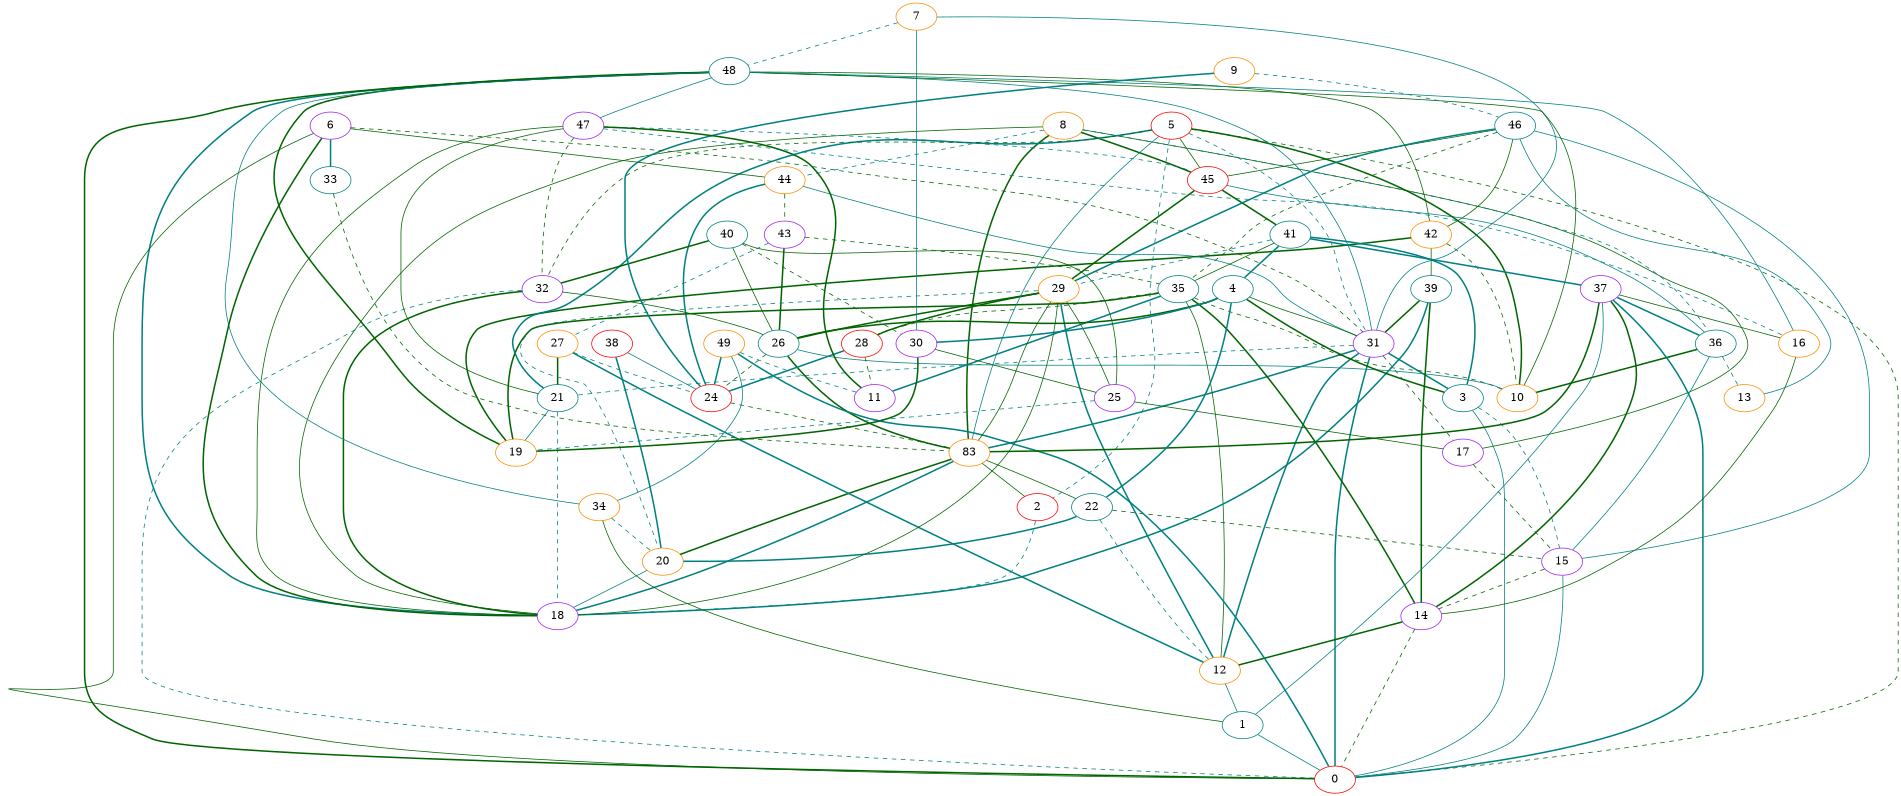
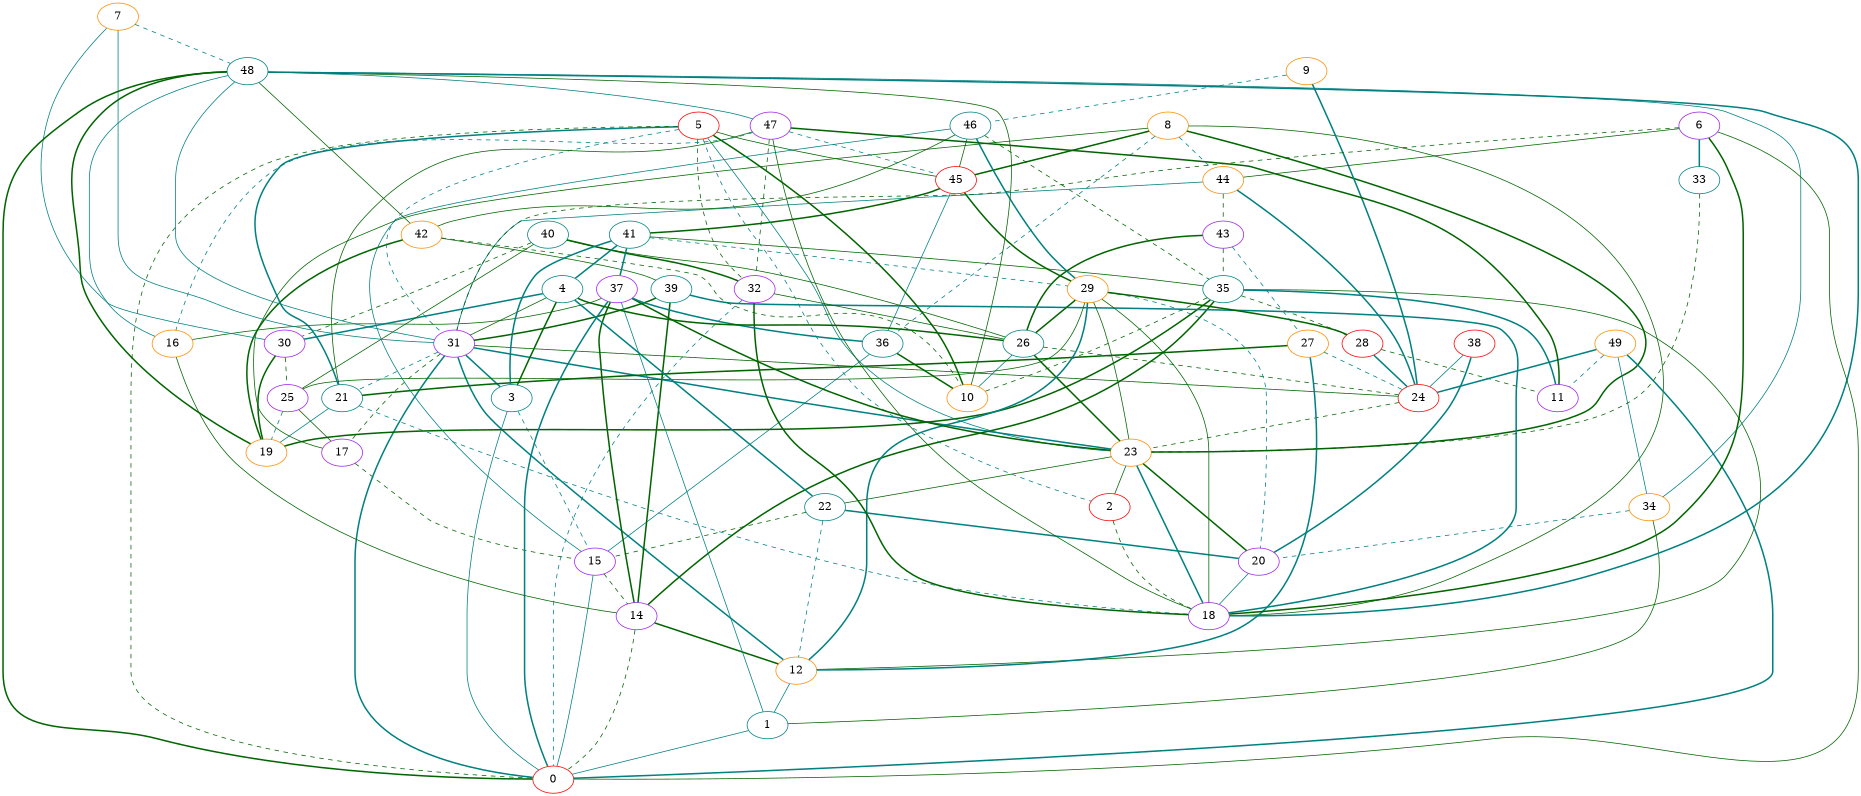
none -> (913, 370)
(1011, 370) -> (286, 371)
(1745, 398) -> none
(969, 453) -> (1131, 453)
(663, 562) -> (1259, 562)
(825, 602) -> (1141, 575)
